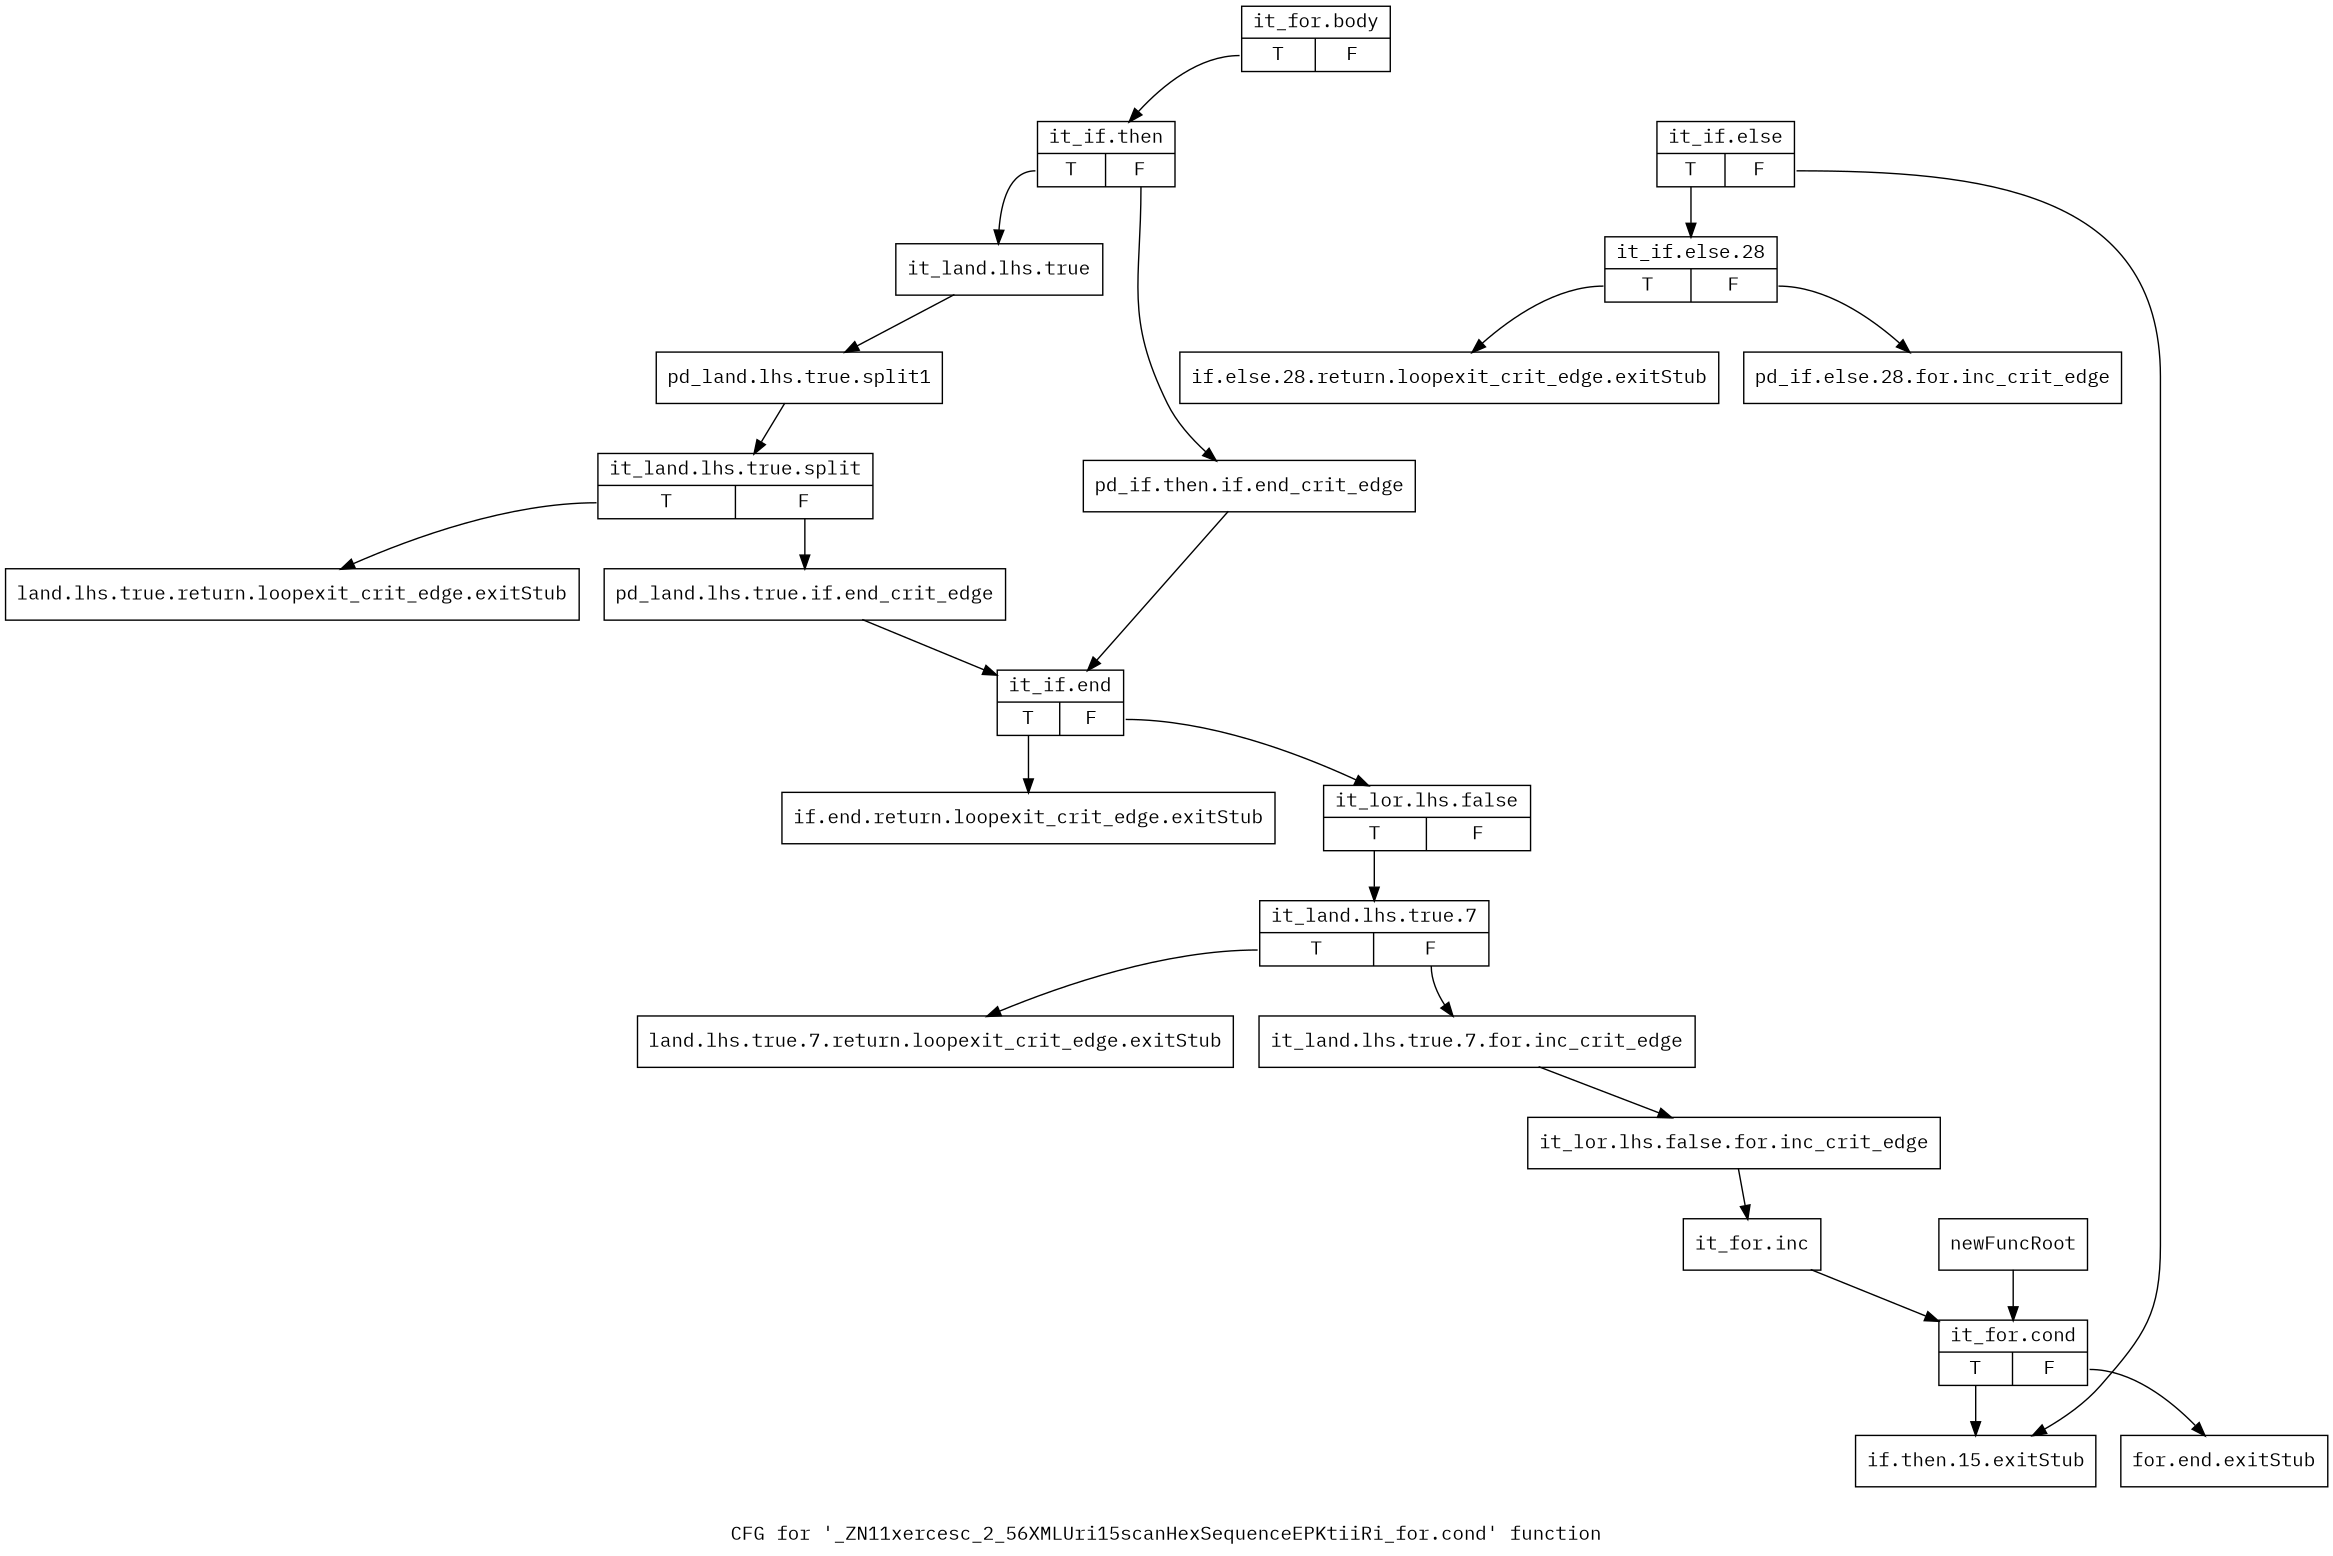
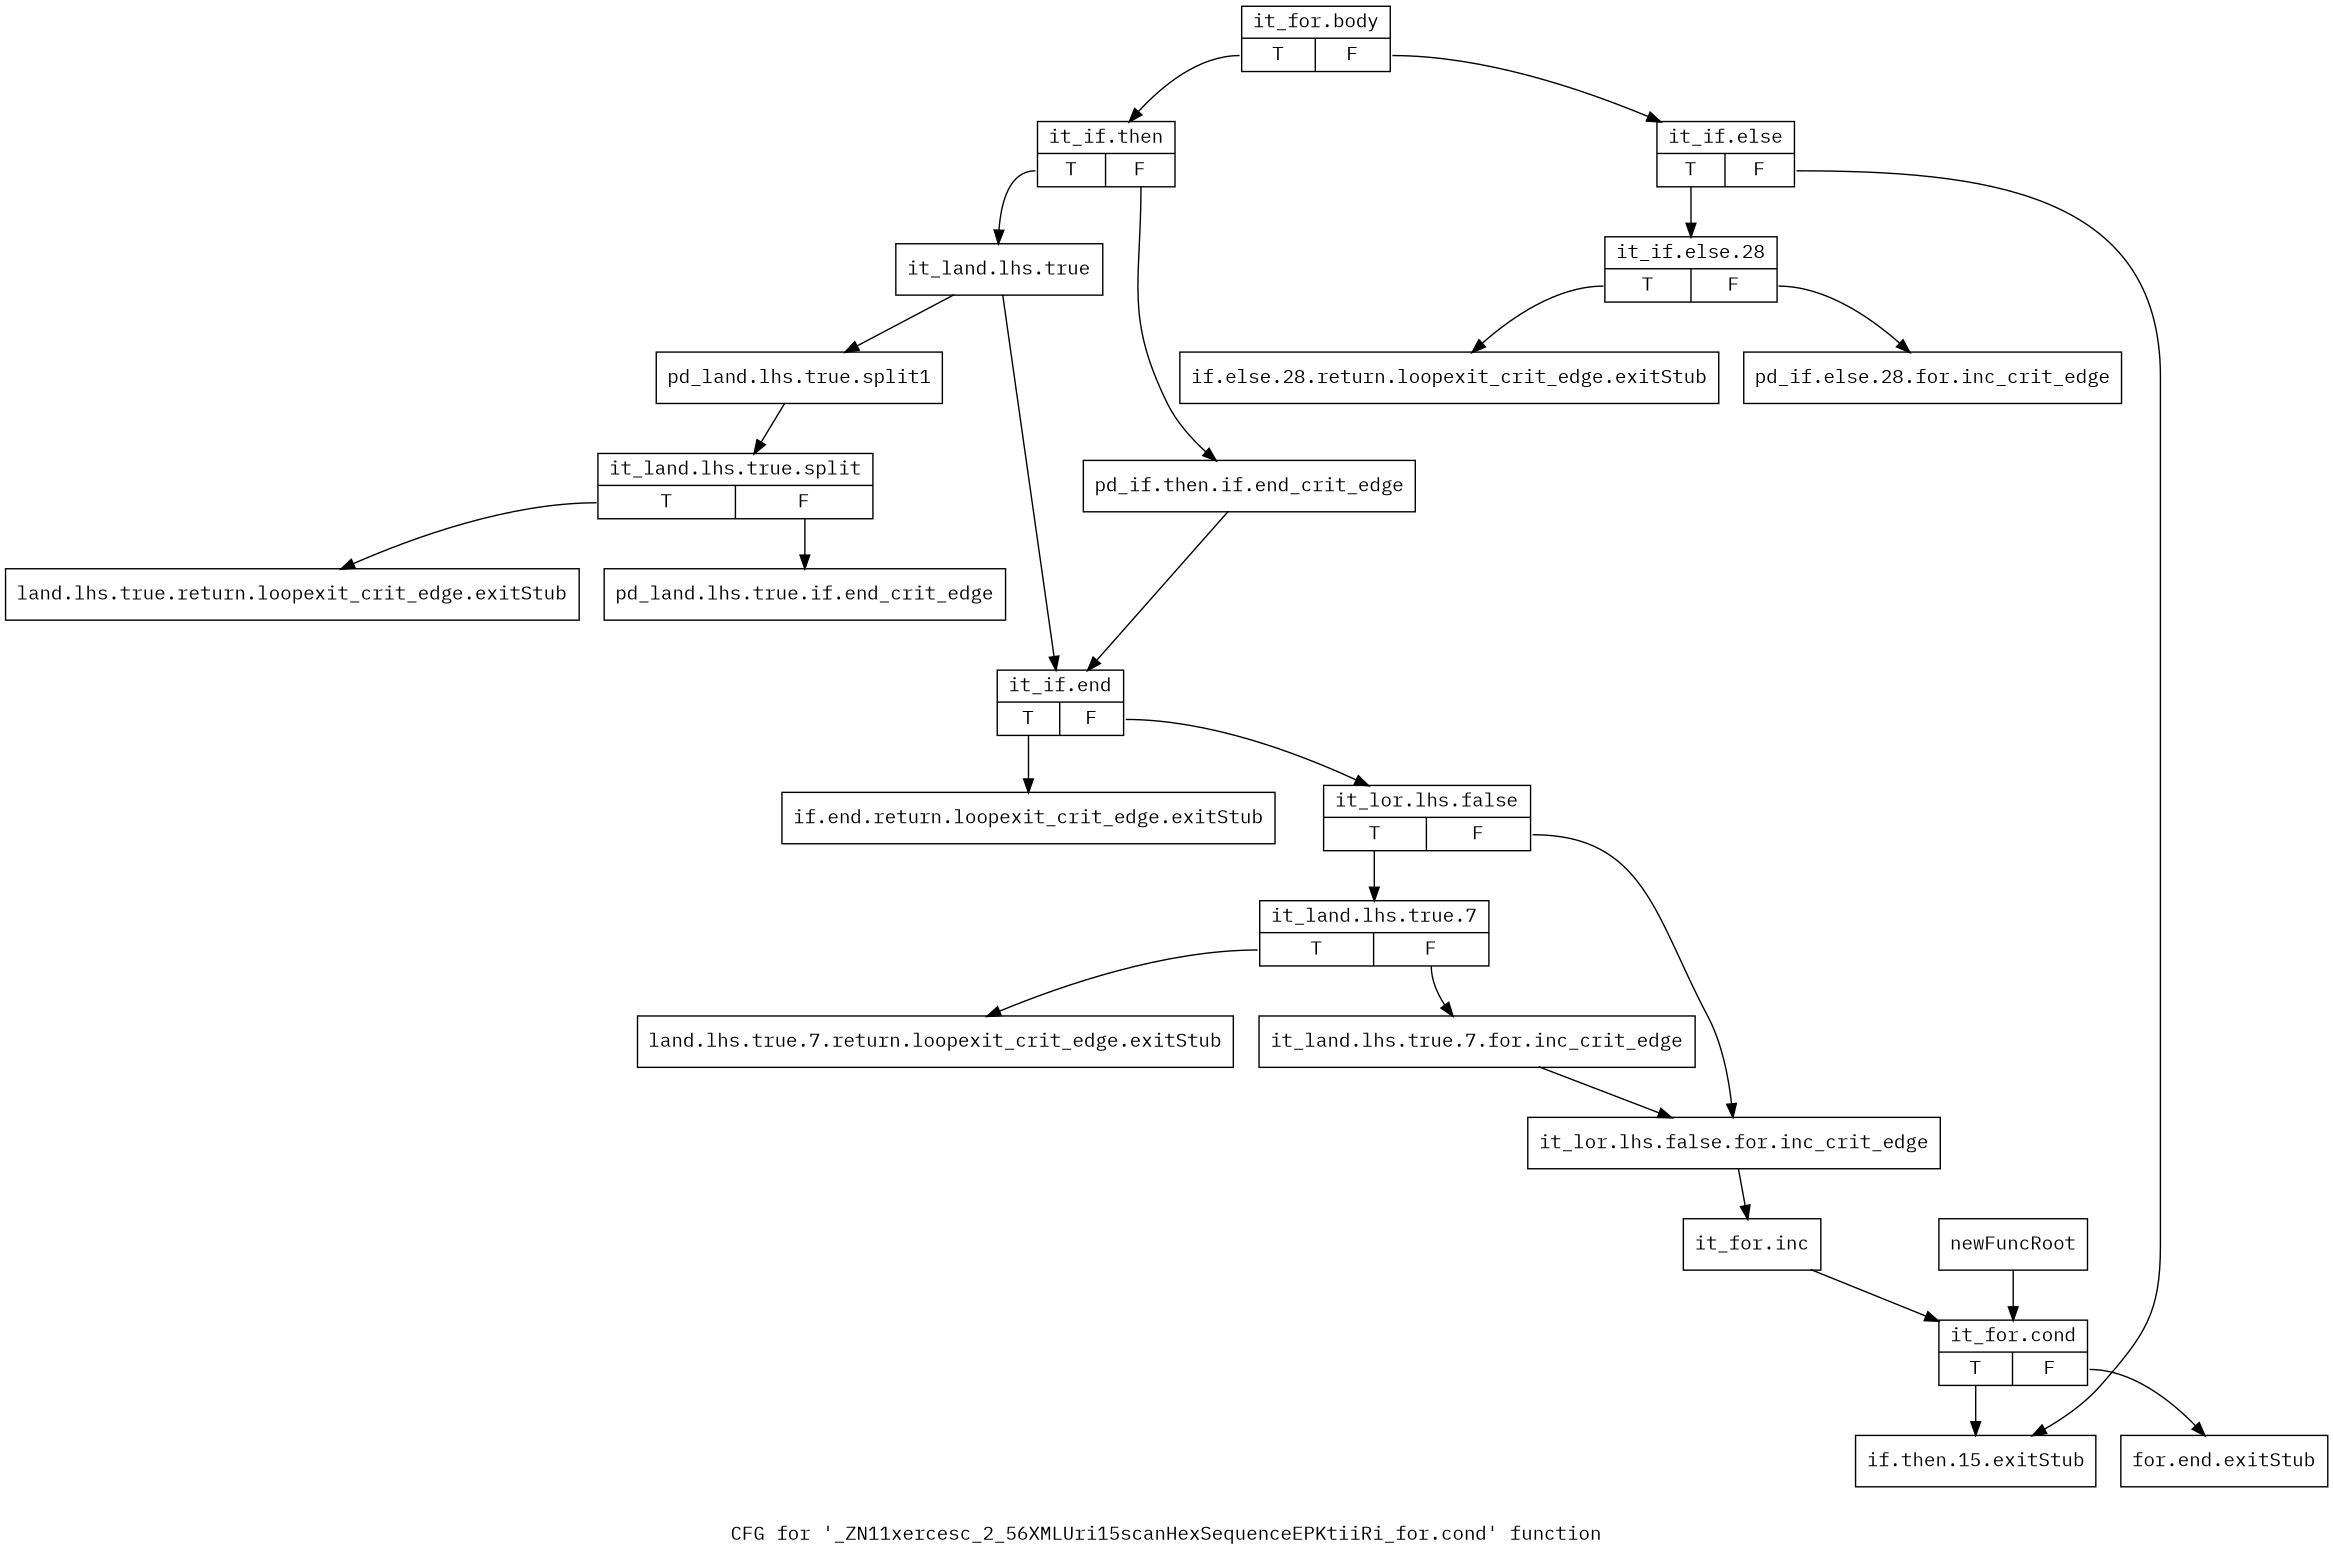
none -> (1523, 74)
(923, 645) -> (1028, 475)
none -> (1669, 935)
